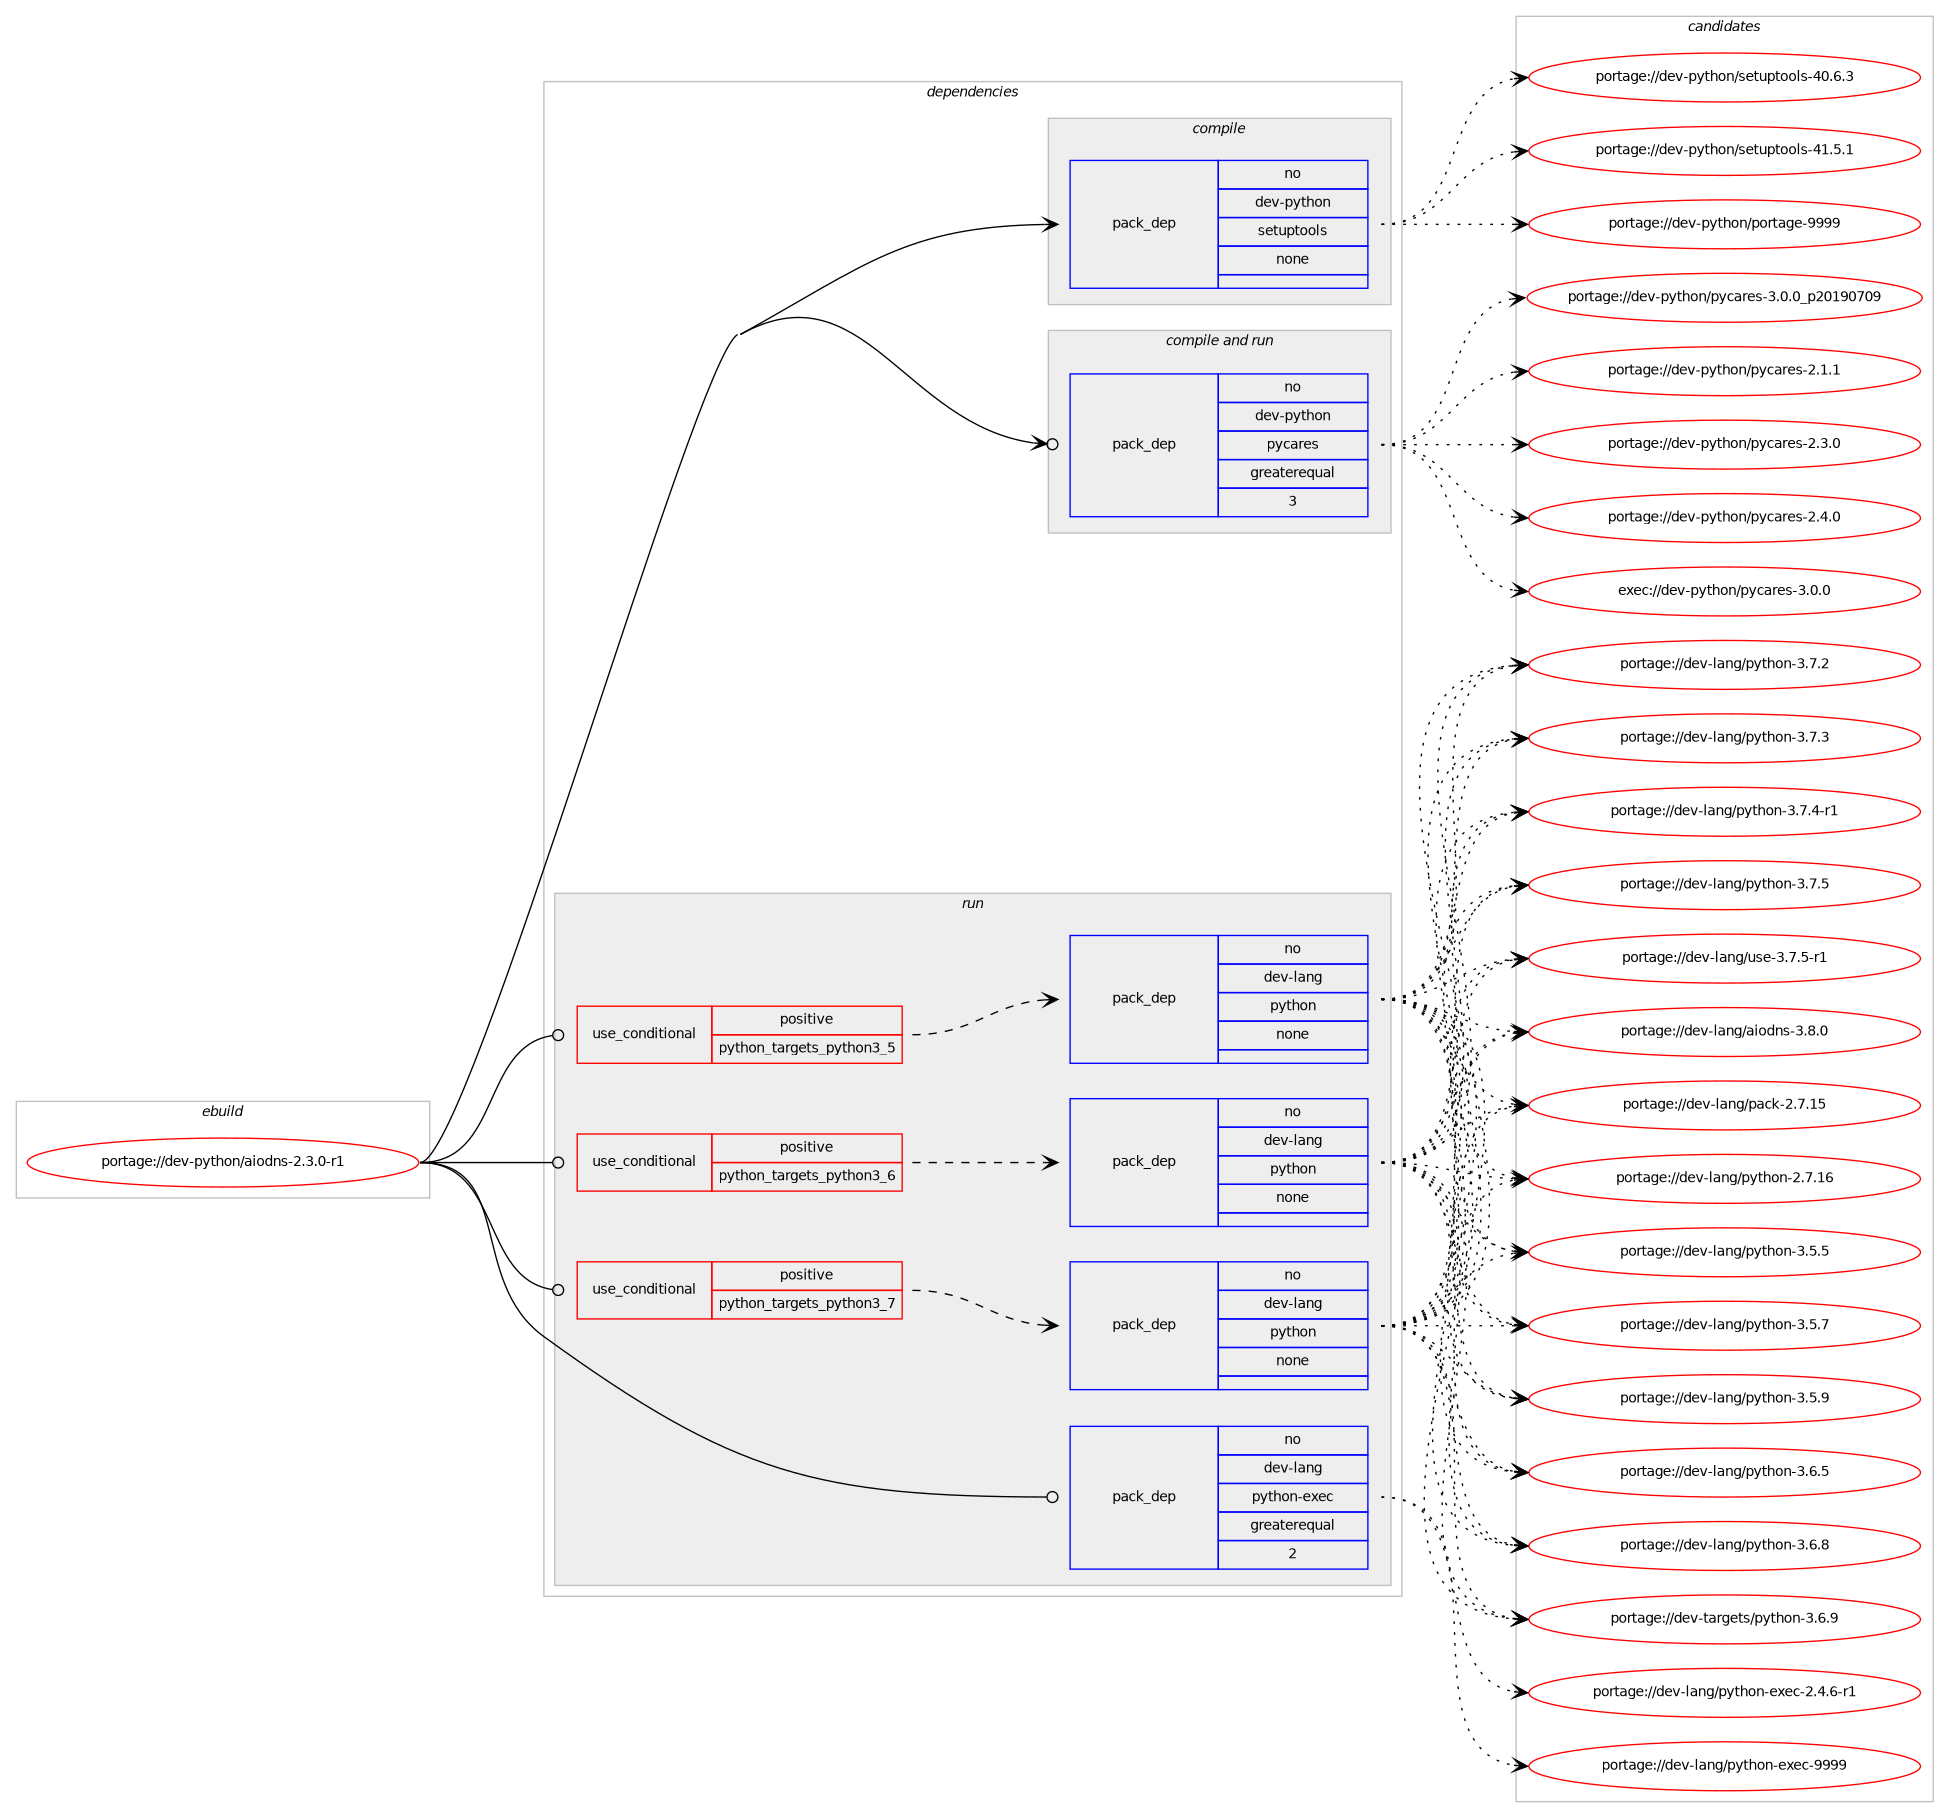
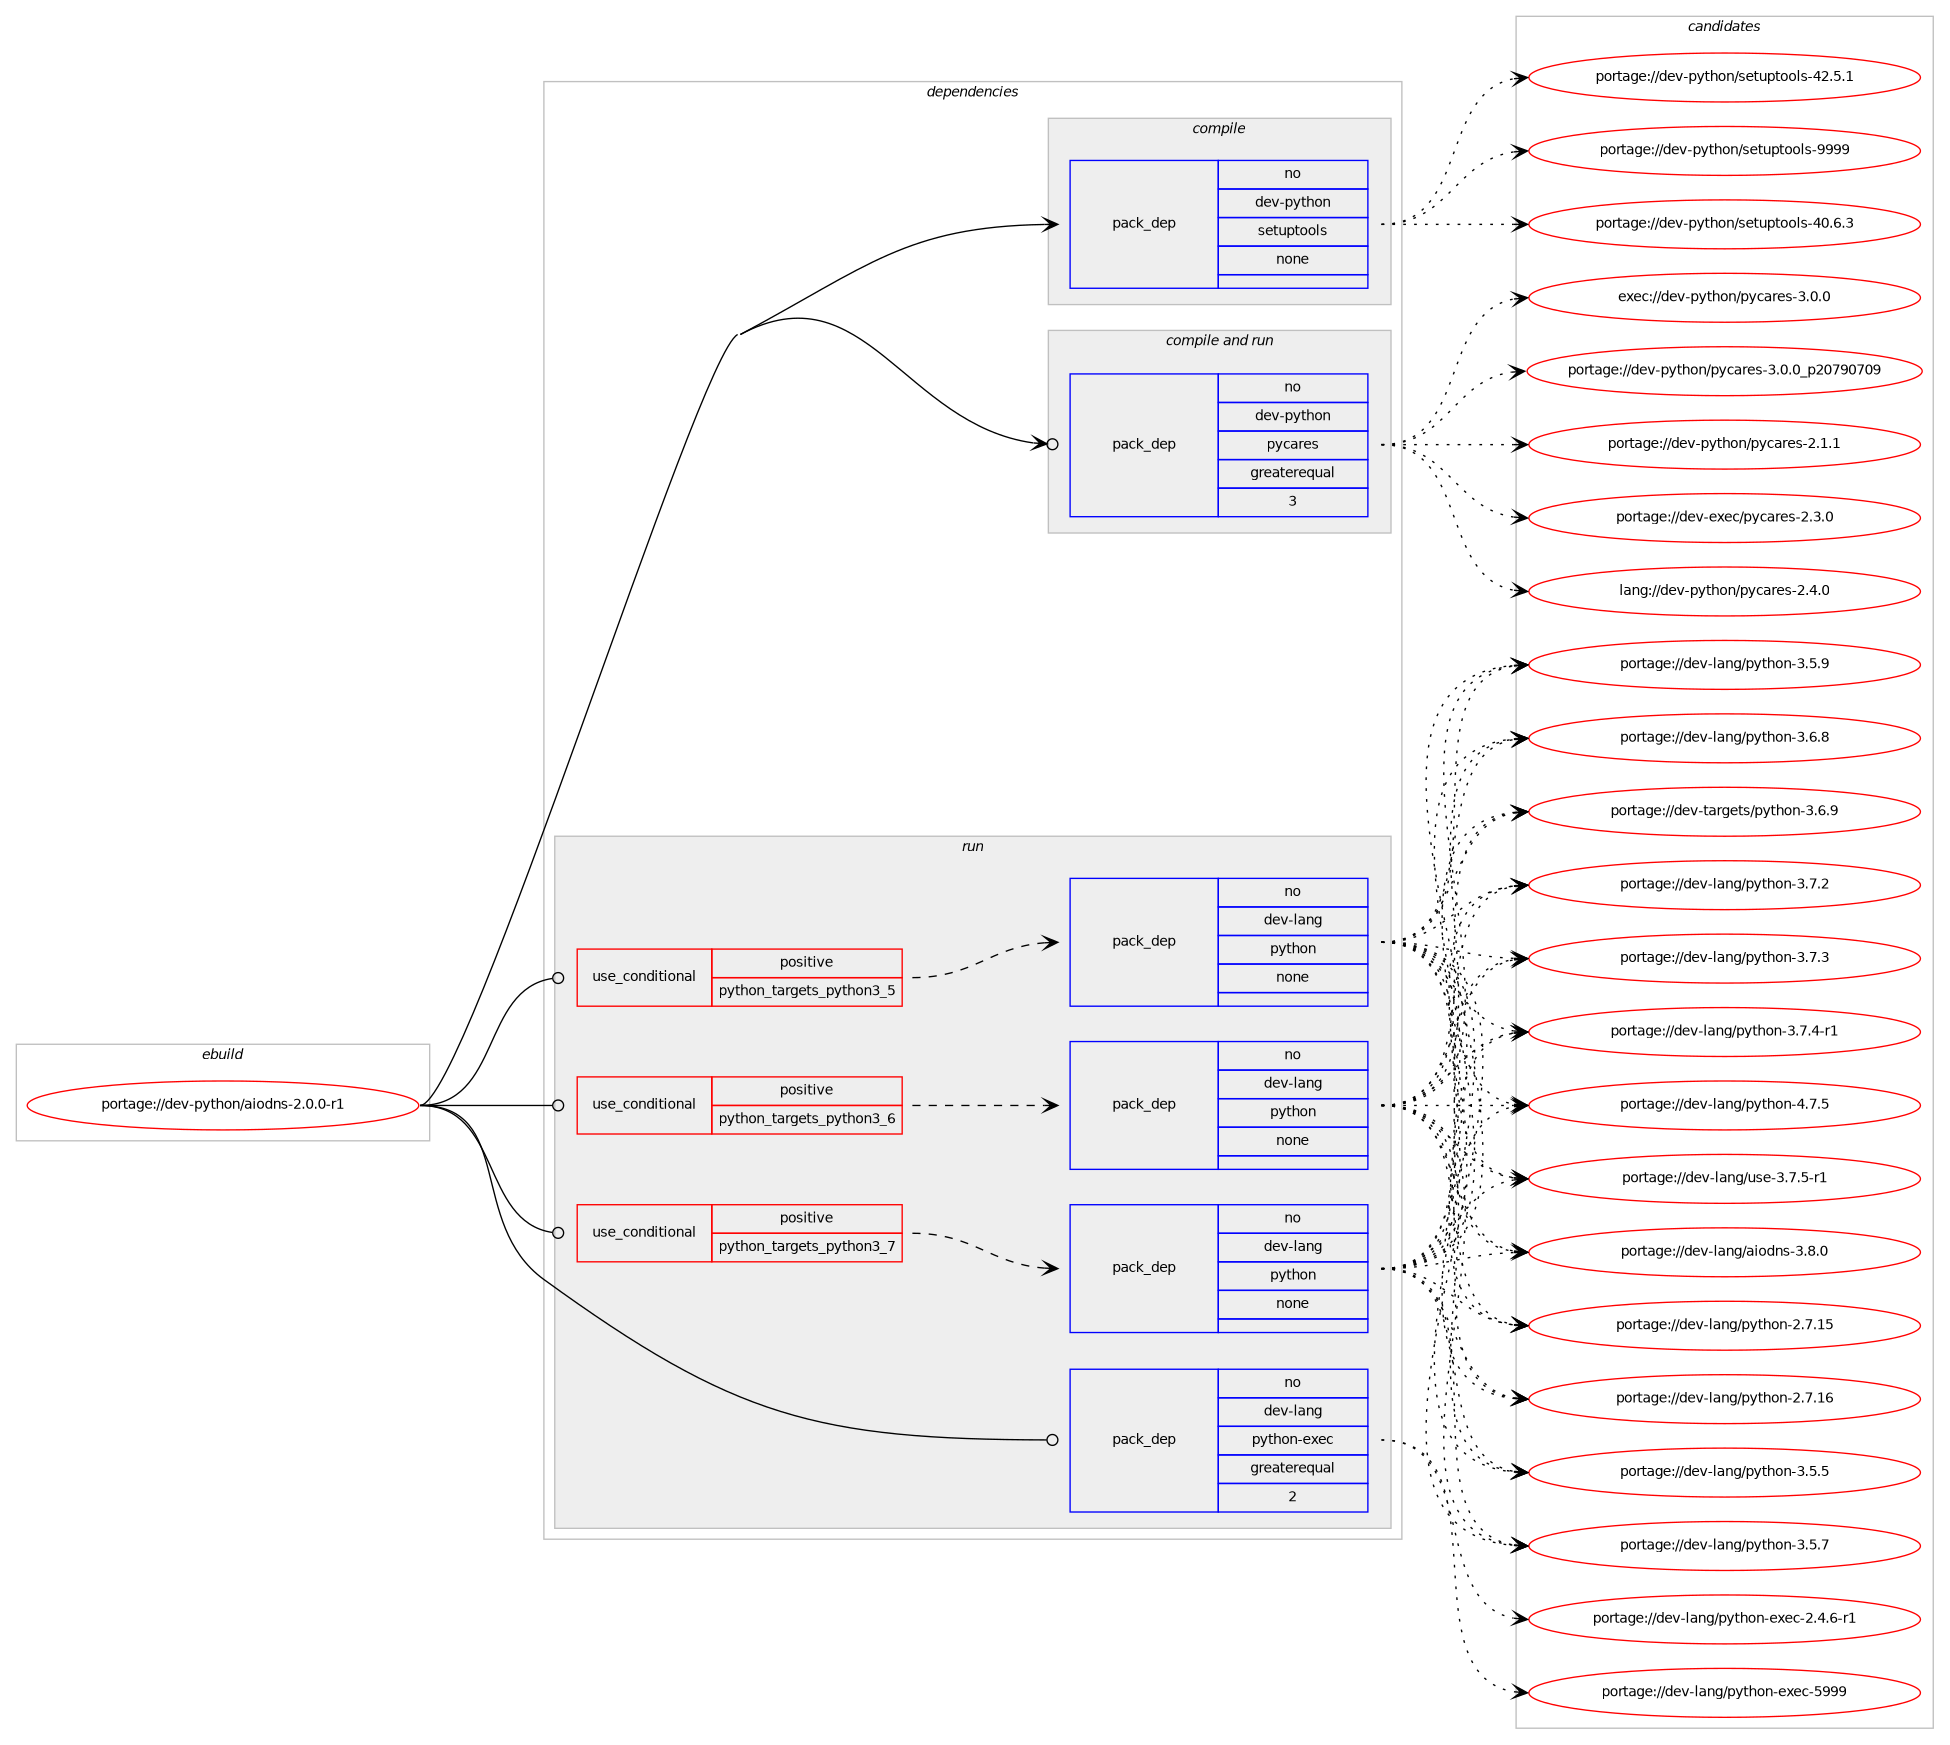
(1725, 151) -> (1725, 78)
(1725, 224) -> (1725, 151)
(1725, 298) -> (1725, 371)
(1725, 445) -> (1725, 518)
(1725, 518) -> (1725, 591)
(1725, 885) -> (1725, 1105)
(1725, 1105) -> (1725, 1326)
(223, 1163) -> (223, 1105)
(1725, 1473) -> none
(1725, 1766) -> (1725, 1693)
